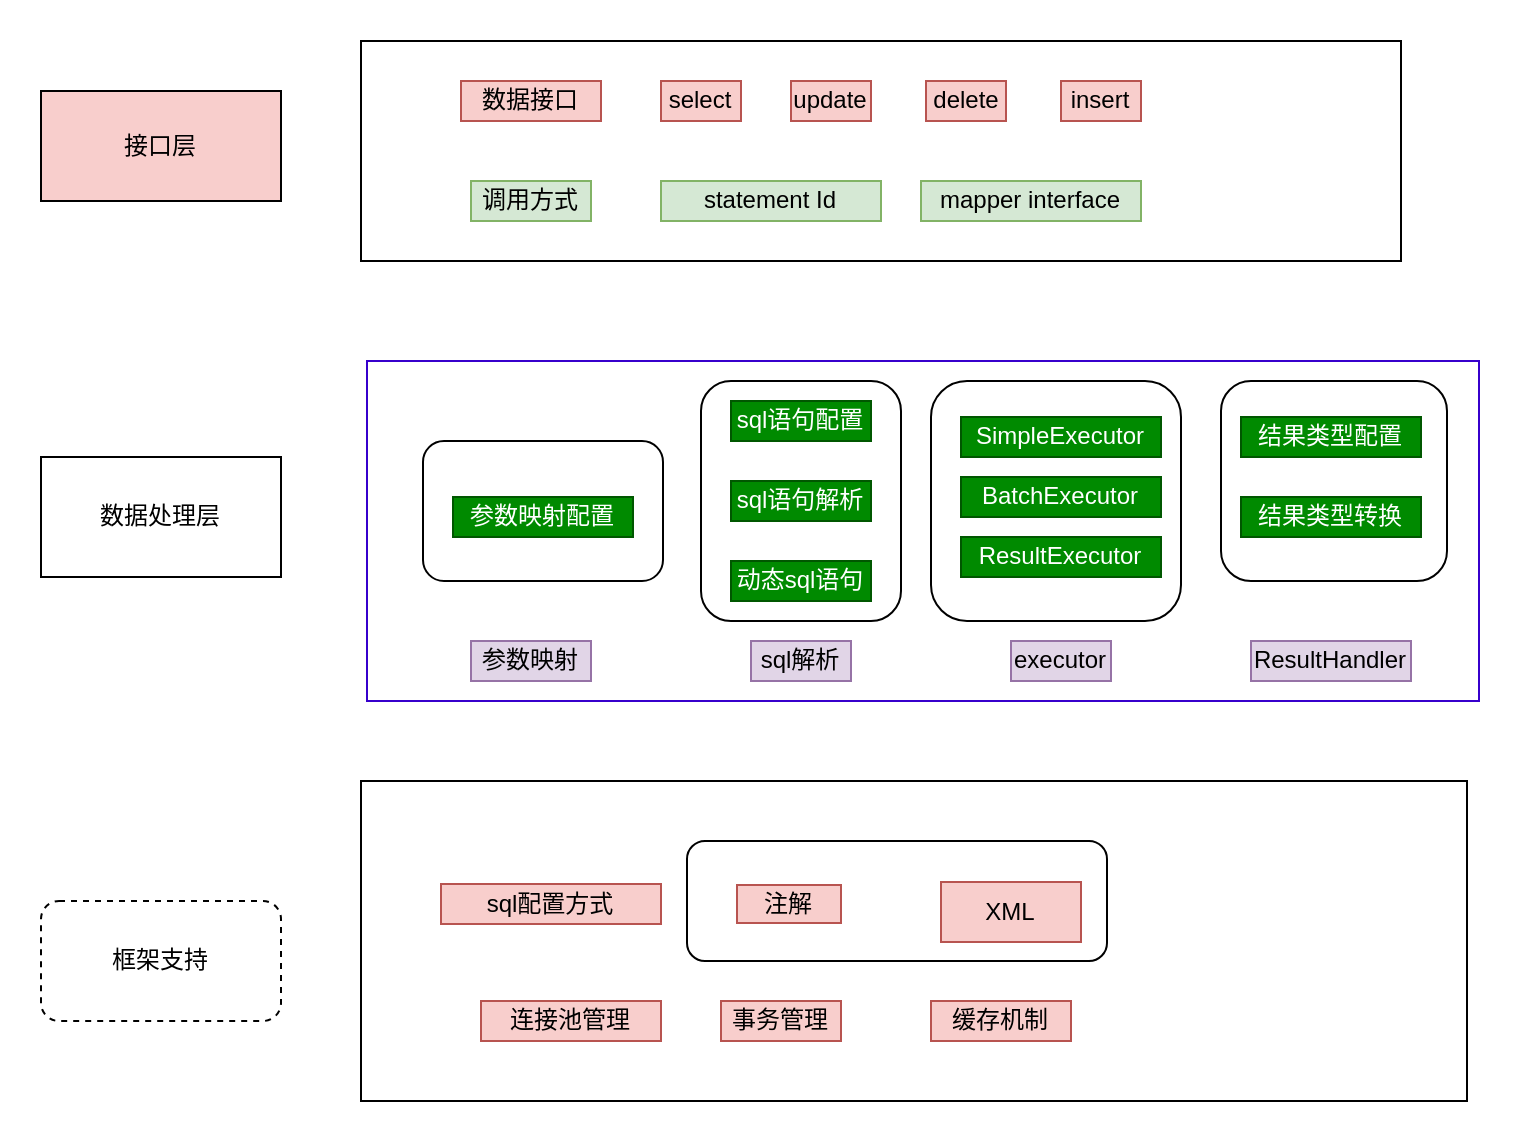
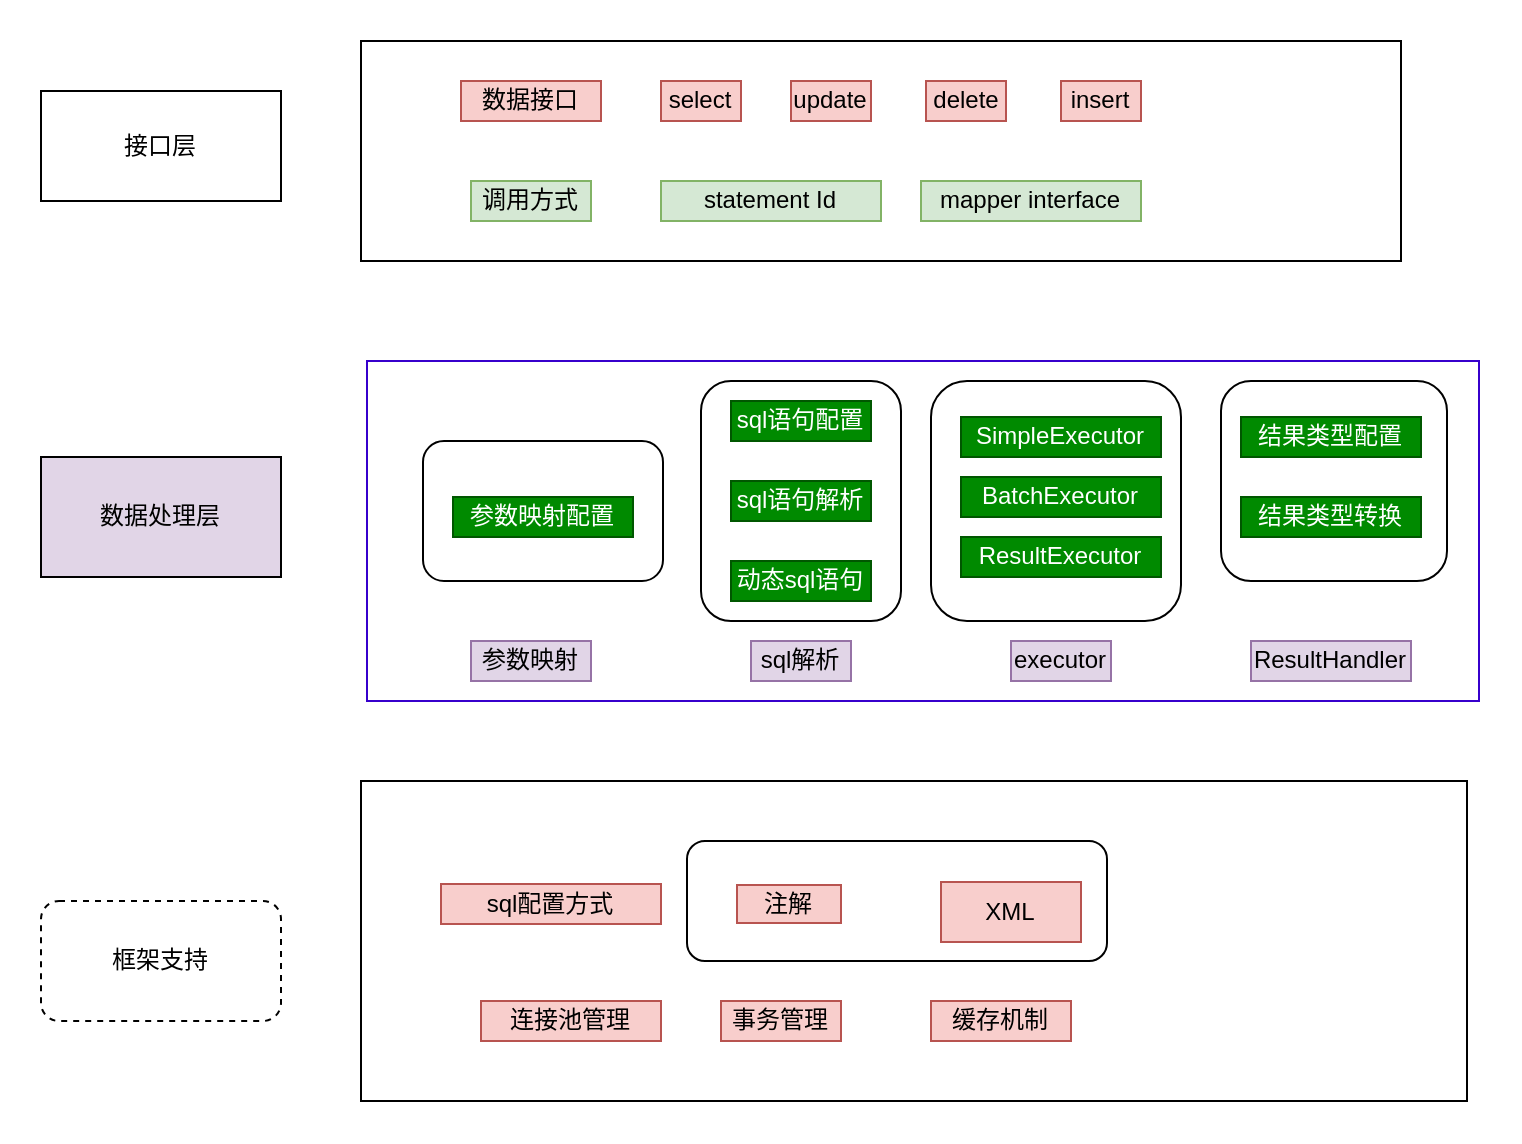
(161, 146) -> (161, 146)
(161, 517) -> (161, 517)
